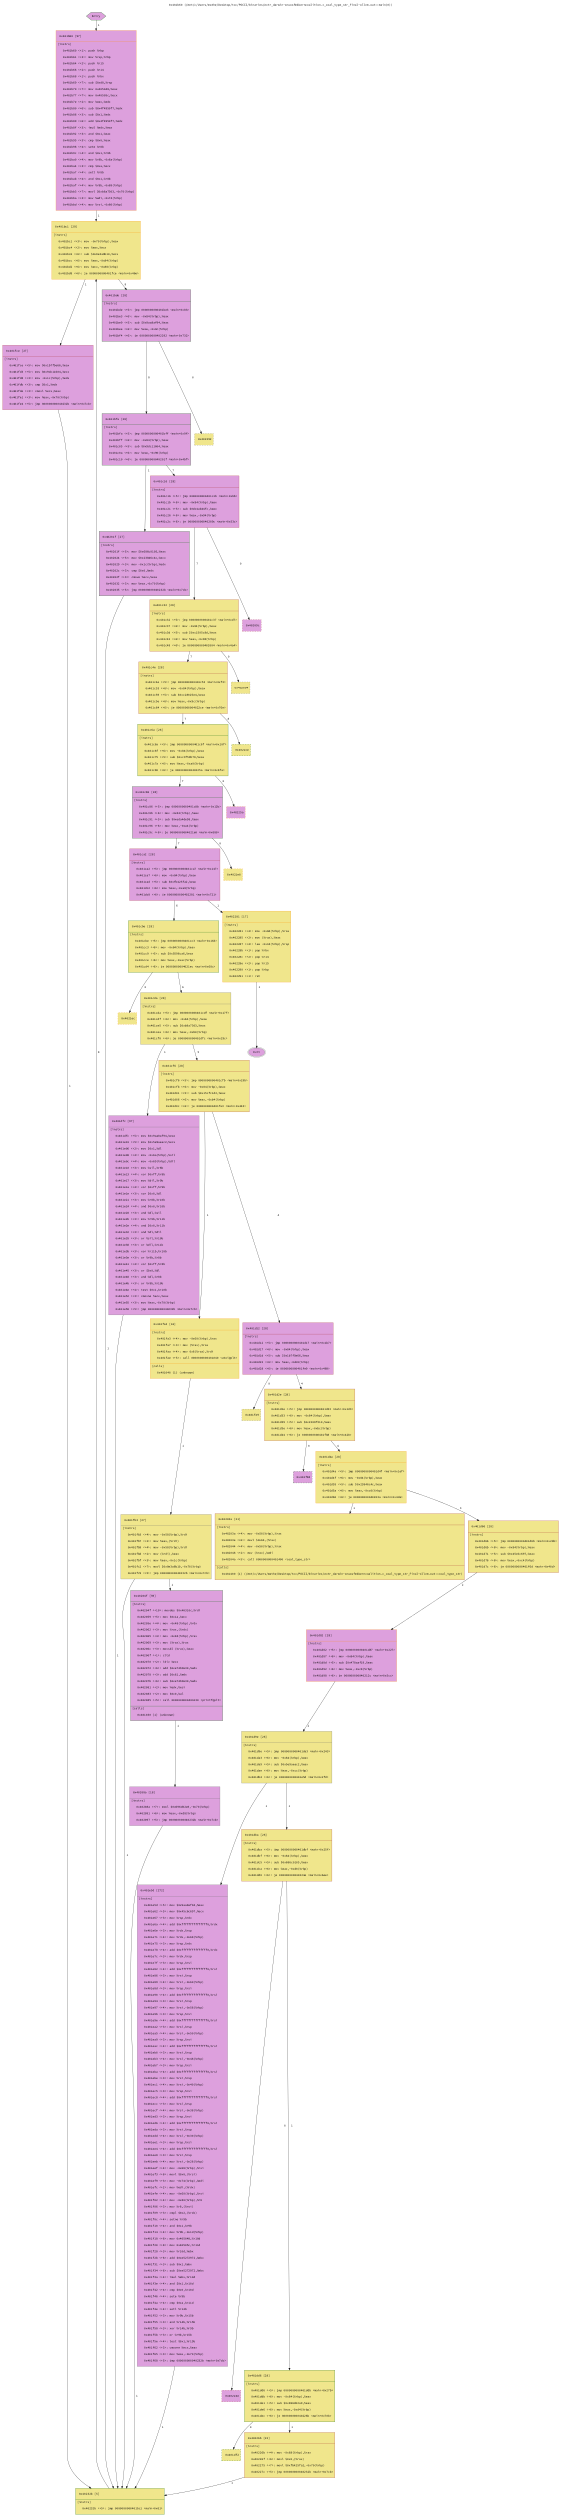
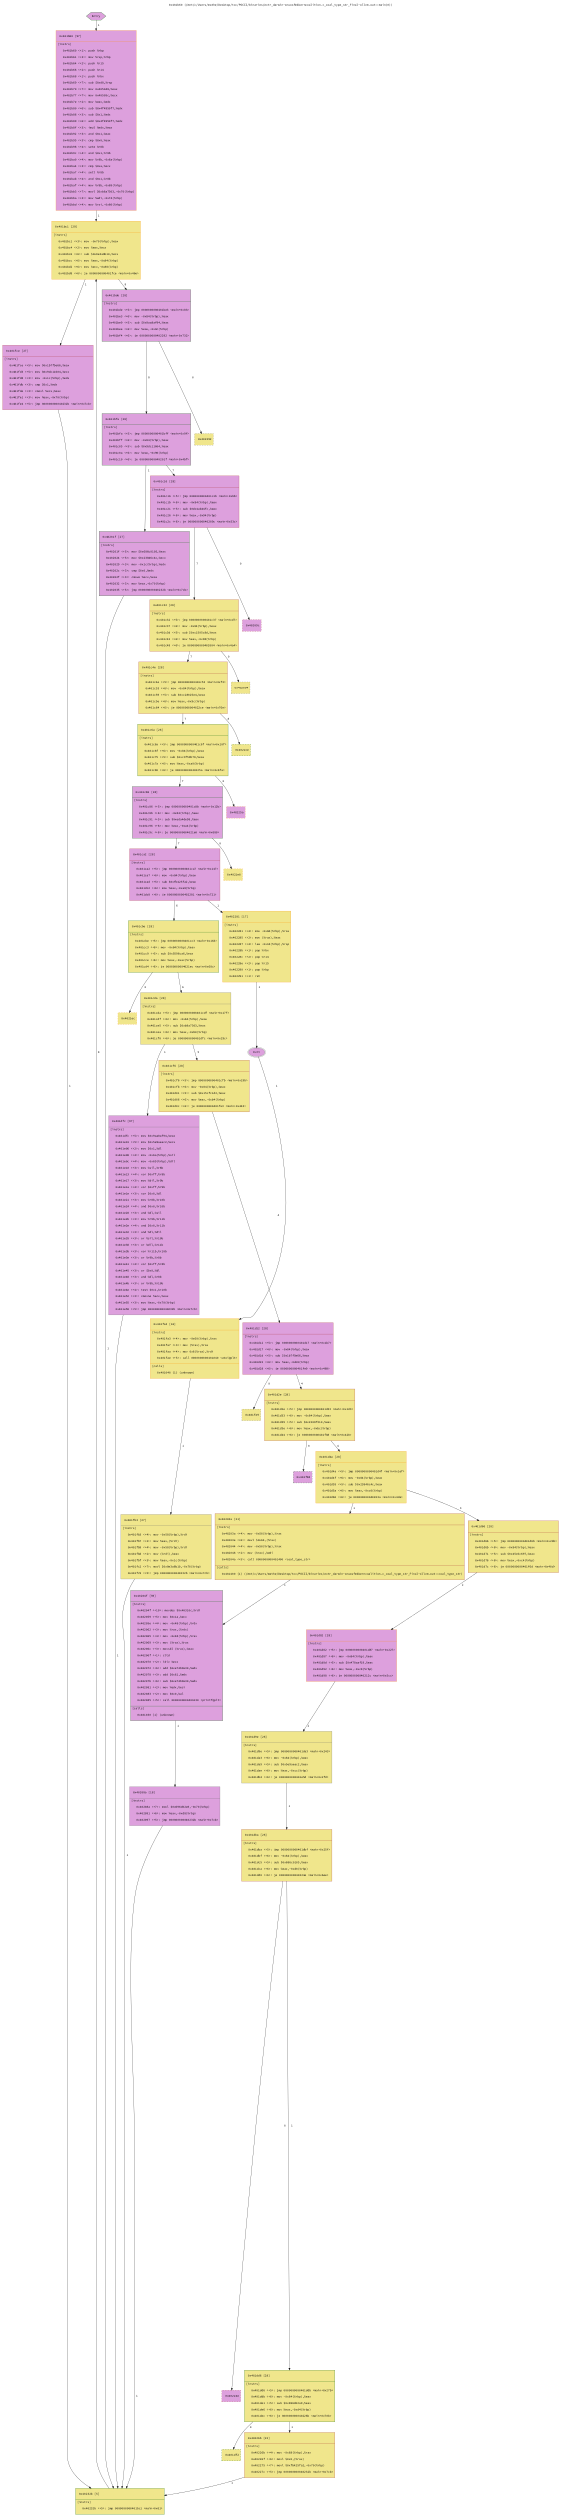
(204, 1214) -> (285, 1194)
(170, 1584) -> (257, 1602)
(182, 2126) -> none
